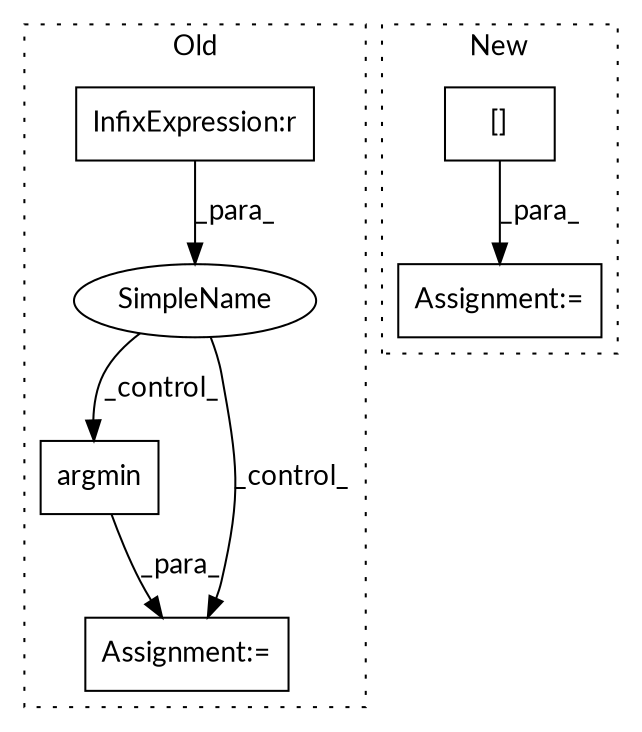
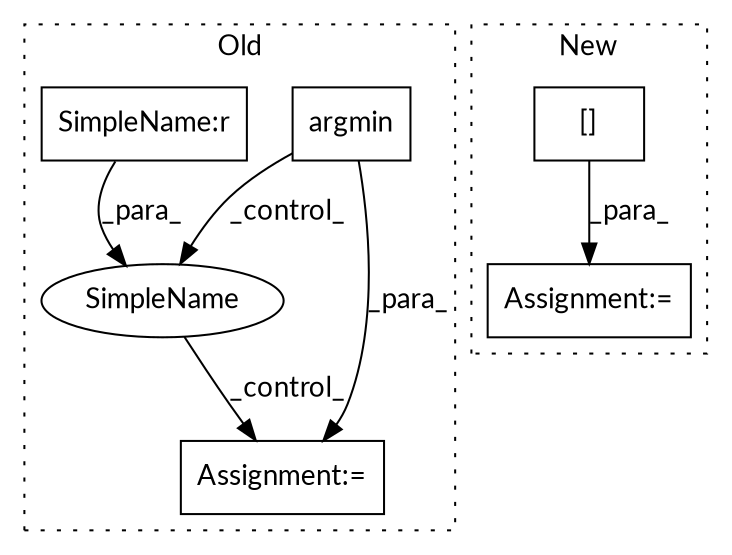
(195, 124) -> (144, 124)
(105, 371) -> (235, 192)
